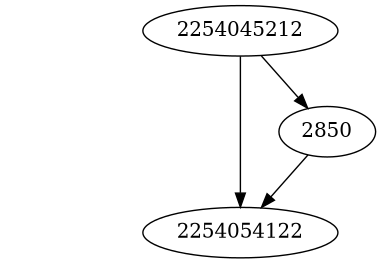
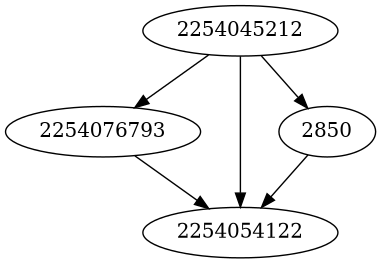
none -> (103, 132)
